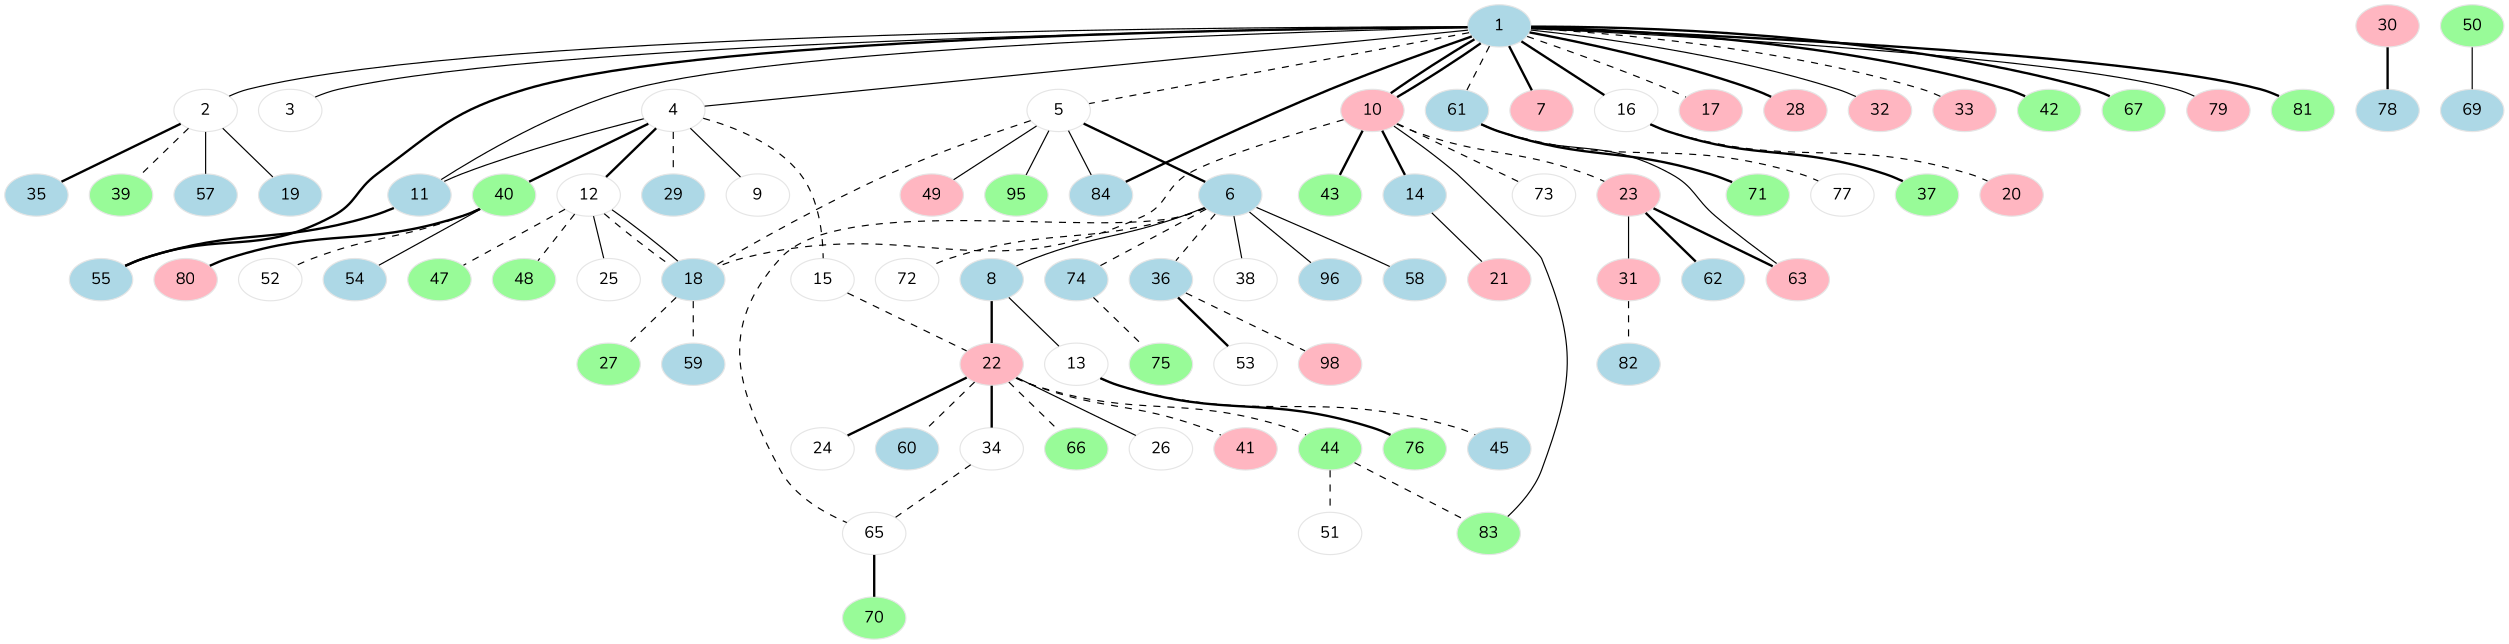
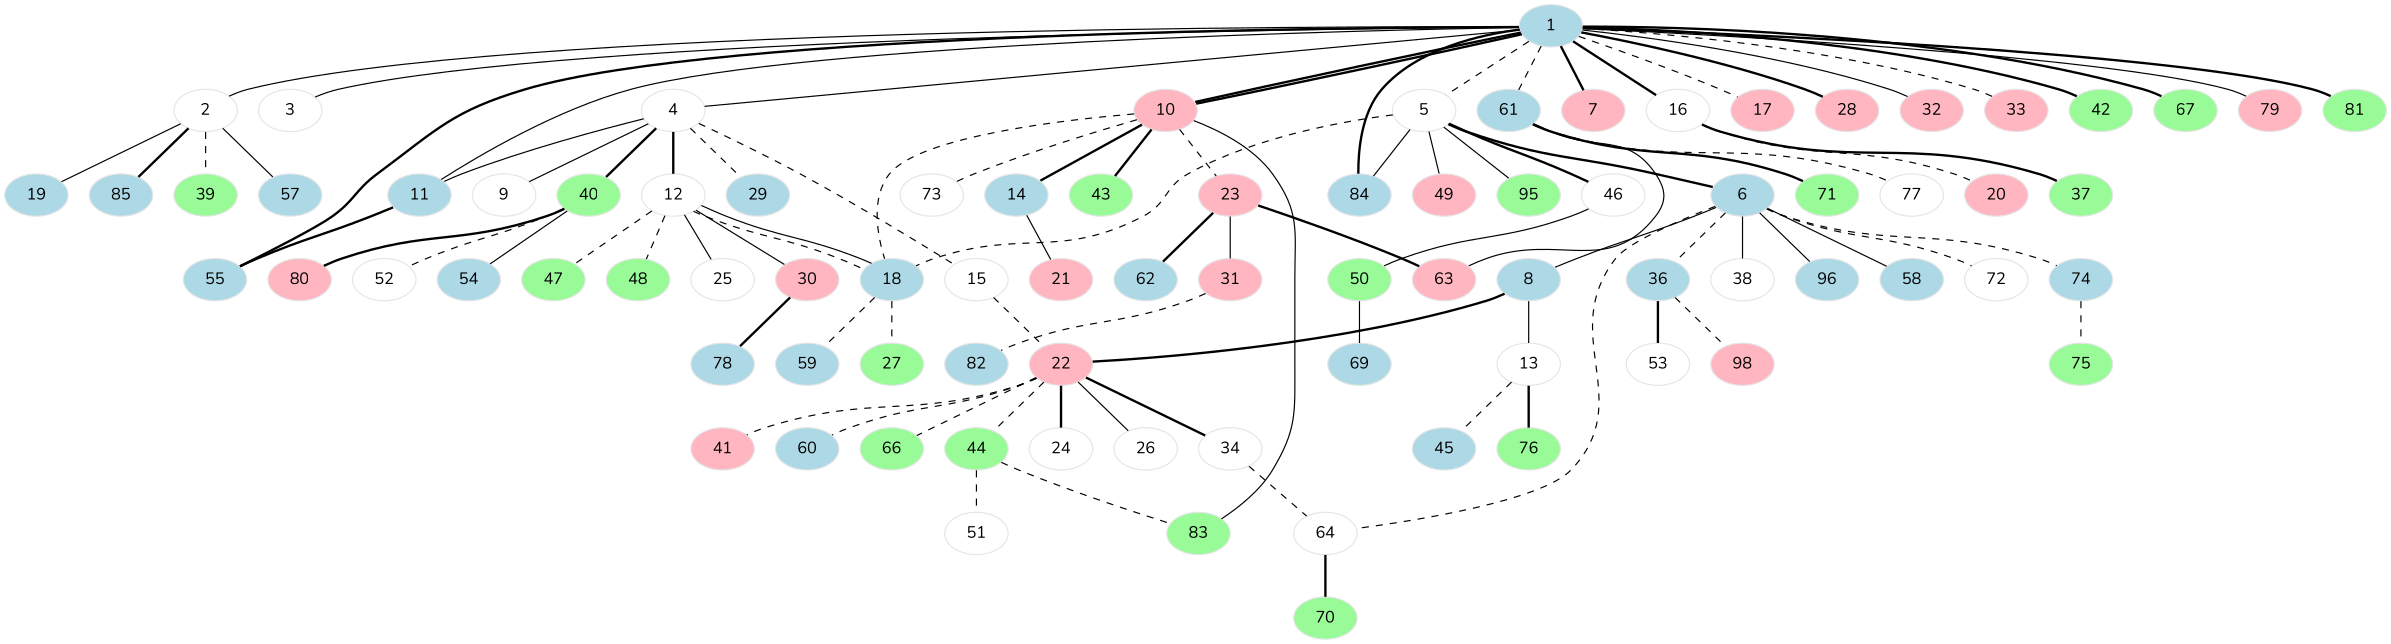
(36, 195) -> (121, 195)
none -> (1613, 195)
none -> (740, 237)
(874, 533) -> (1325, 533)
